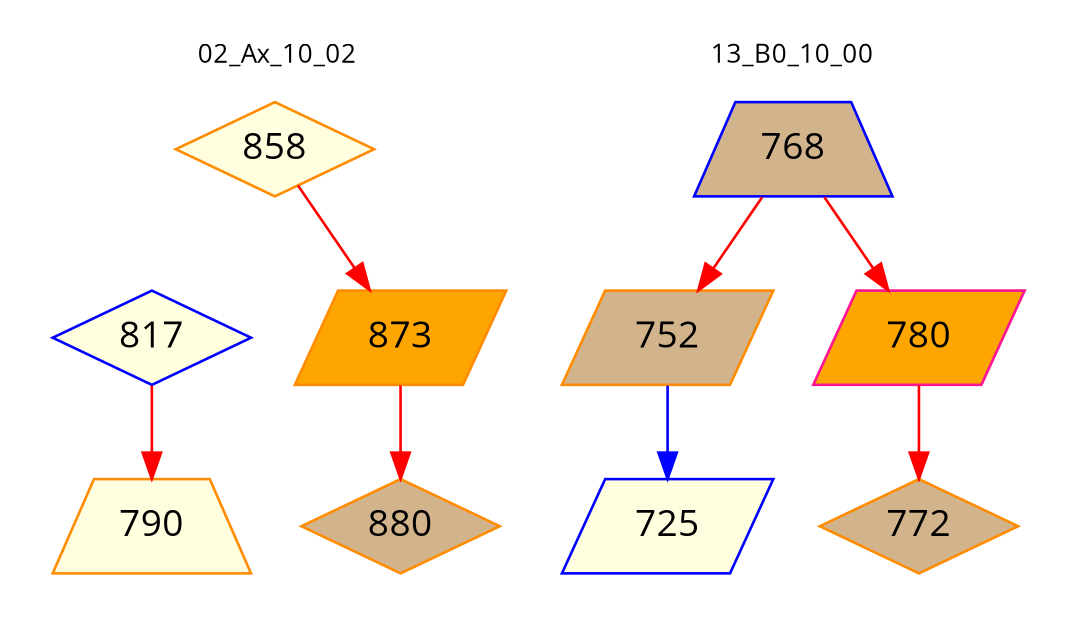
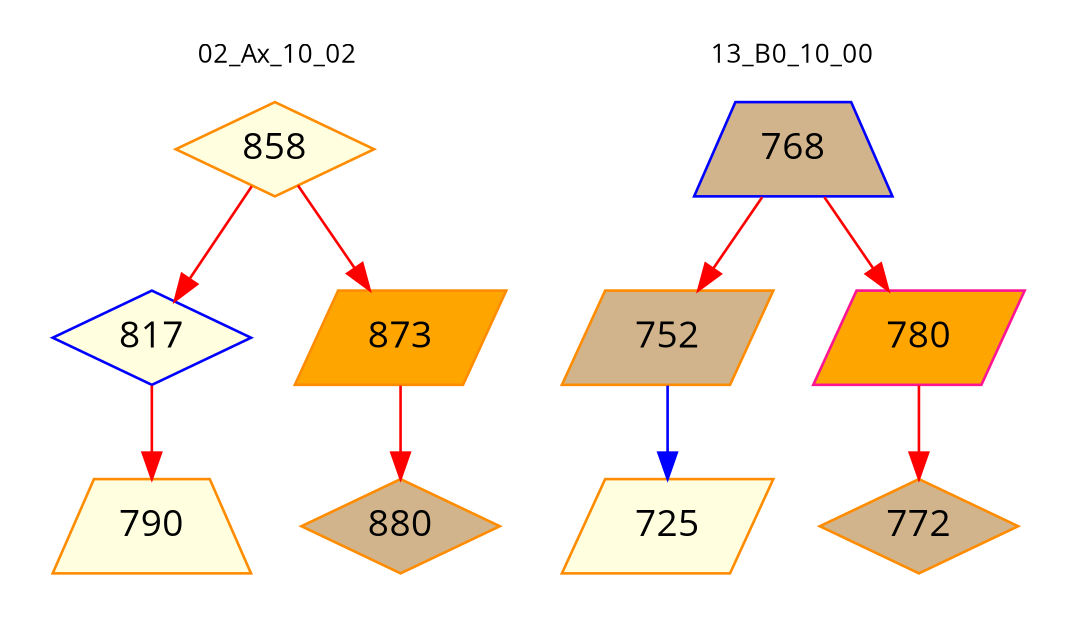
none -> (221, 232)
(668, 526) -> (668, 526)
